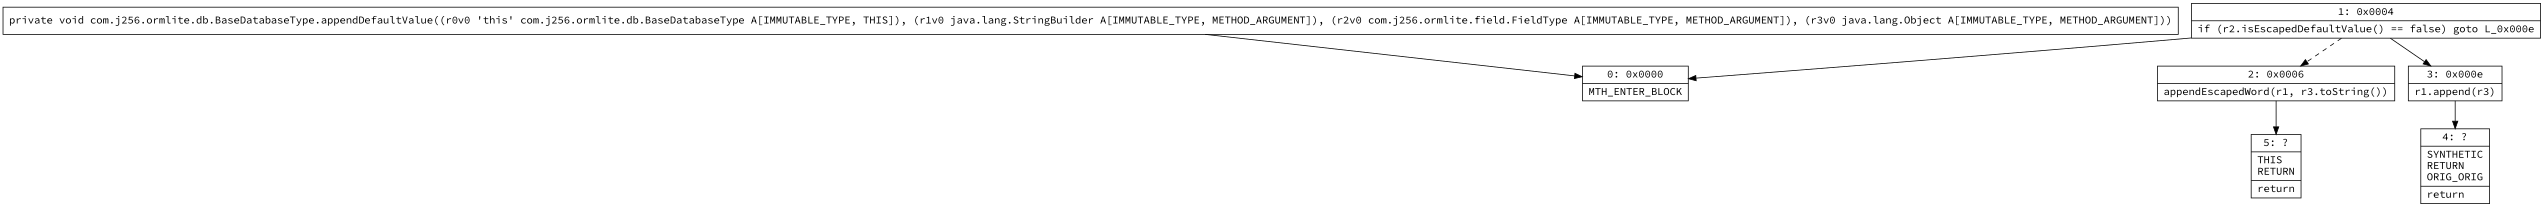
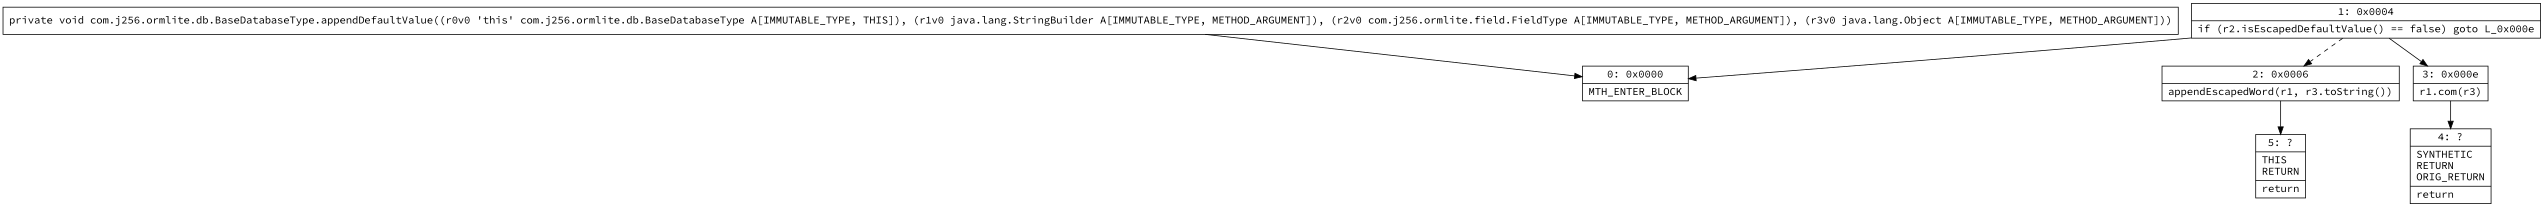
(2455, 92) -> (2451, 92)
(2455, 177) -> (2451, 177)
